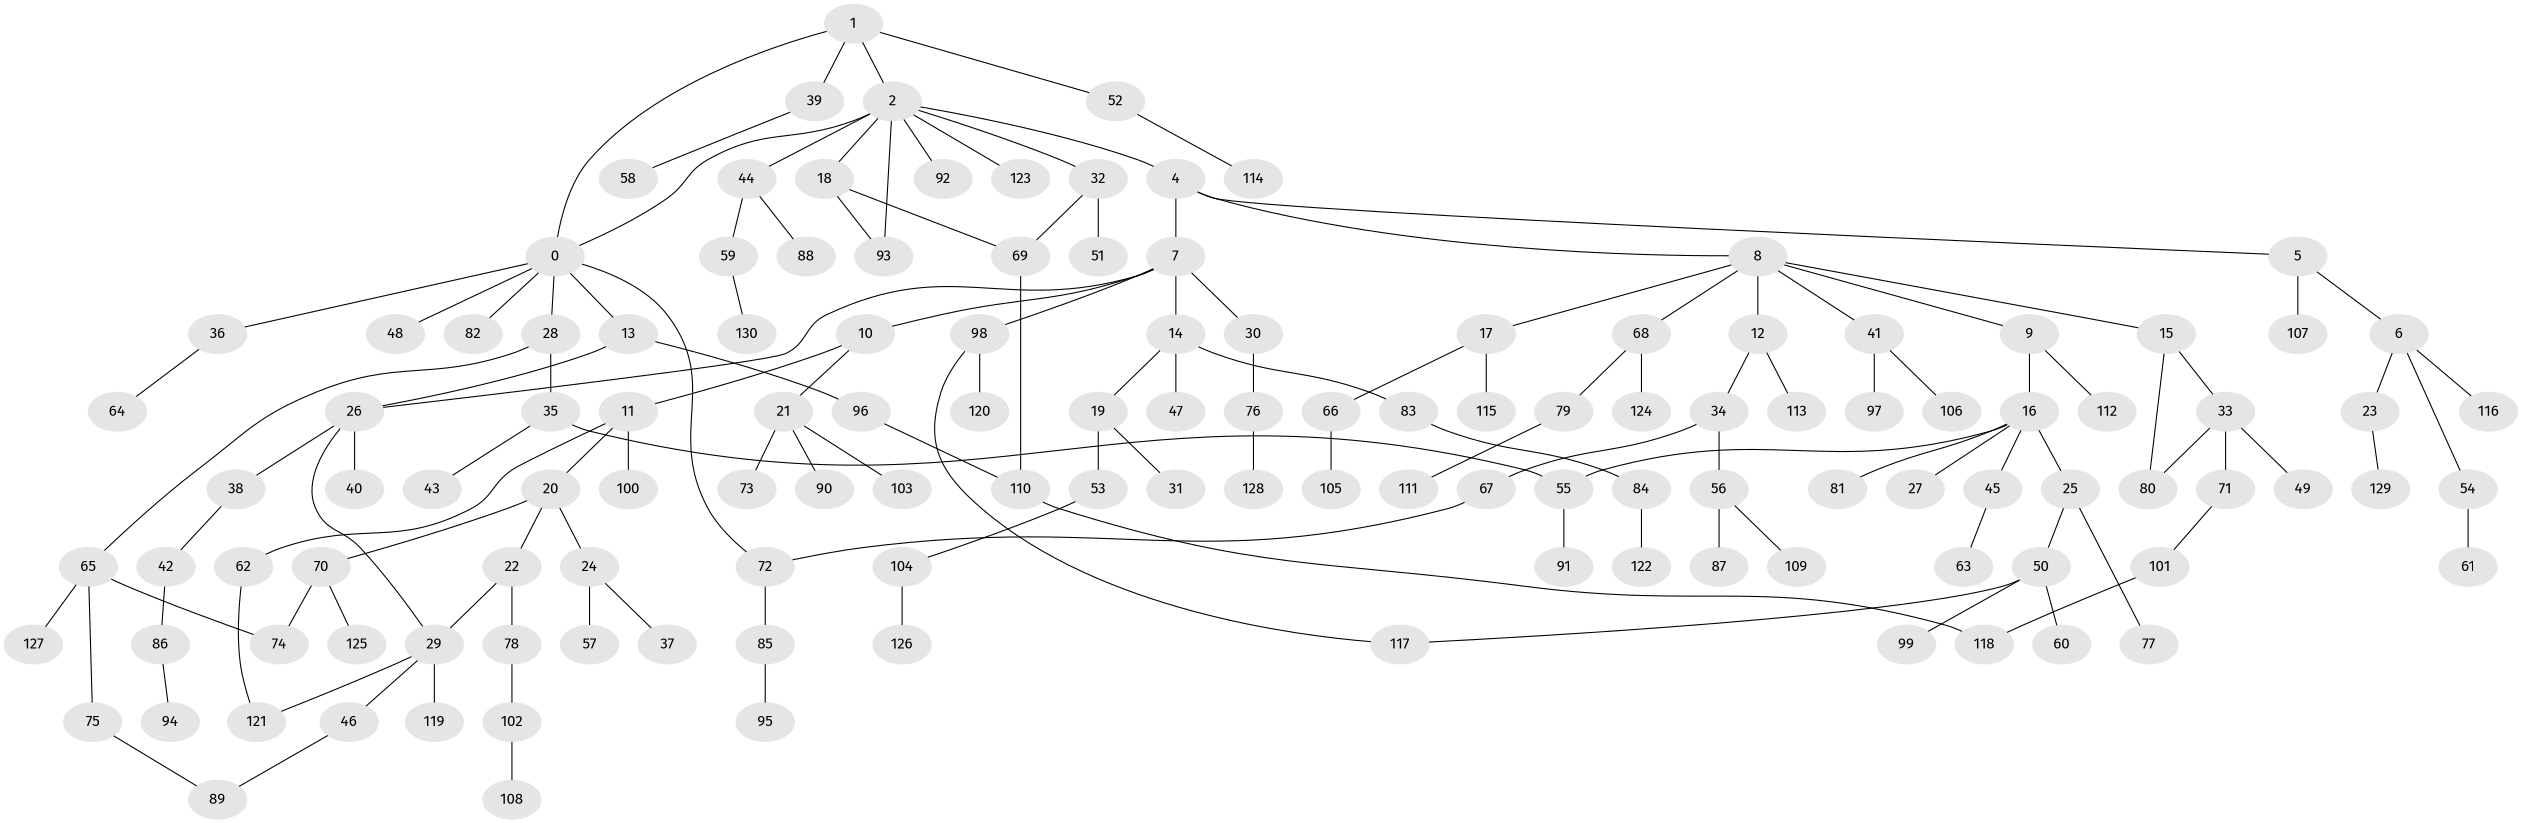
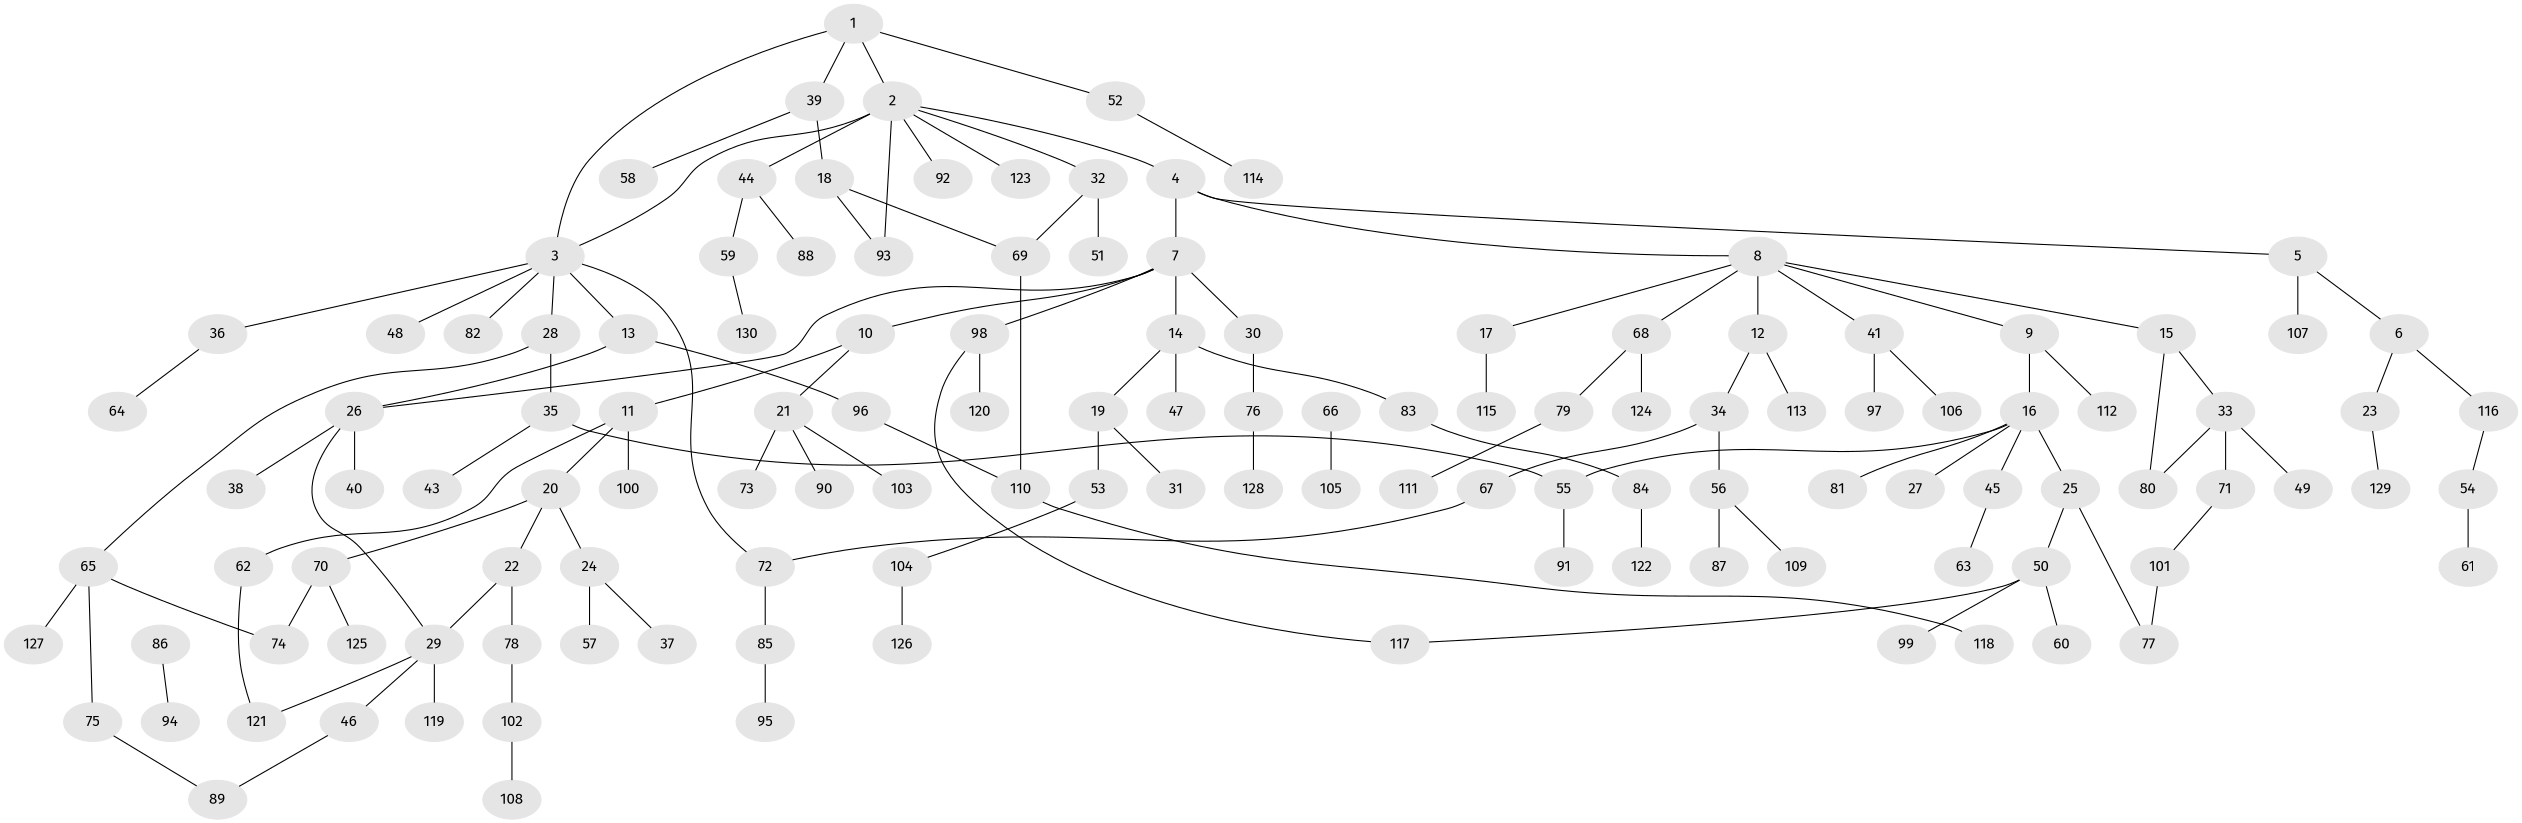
(858, 140) -> (821, 148)
(555, 257) -> (555, 257)
(1409, 373) -> none
(2434, 412) -> (2478, 451)
(166, 567) -> none
(2071, 604) -> (2154, 606)
